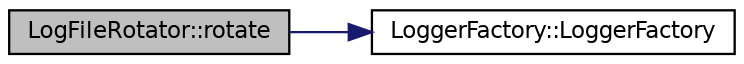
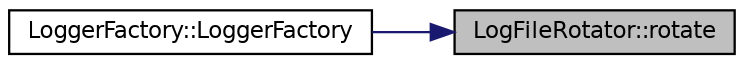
(319, 32) -> (401, 32)
